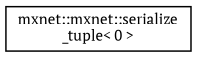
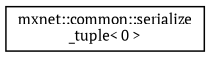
(98, 29) -> (105, 29)
